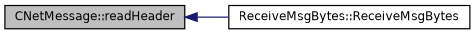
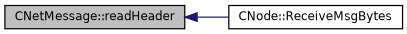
(349, 17) -> (316, 17)
